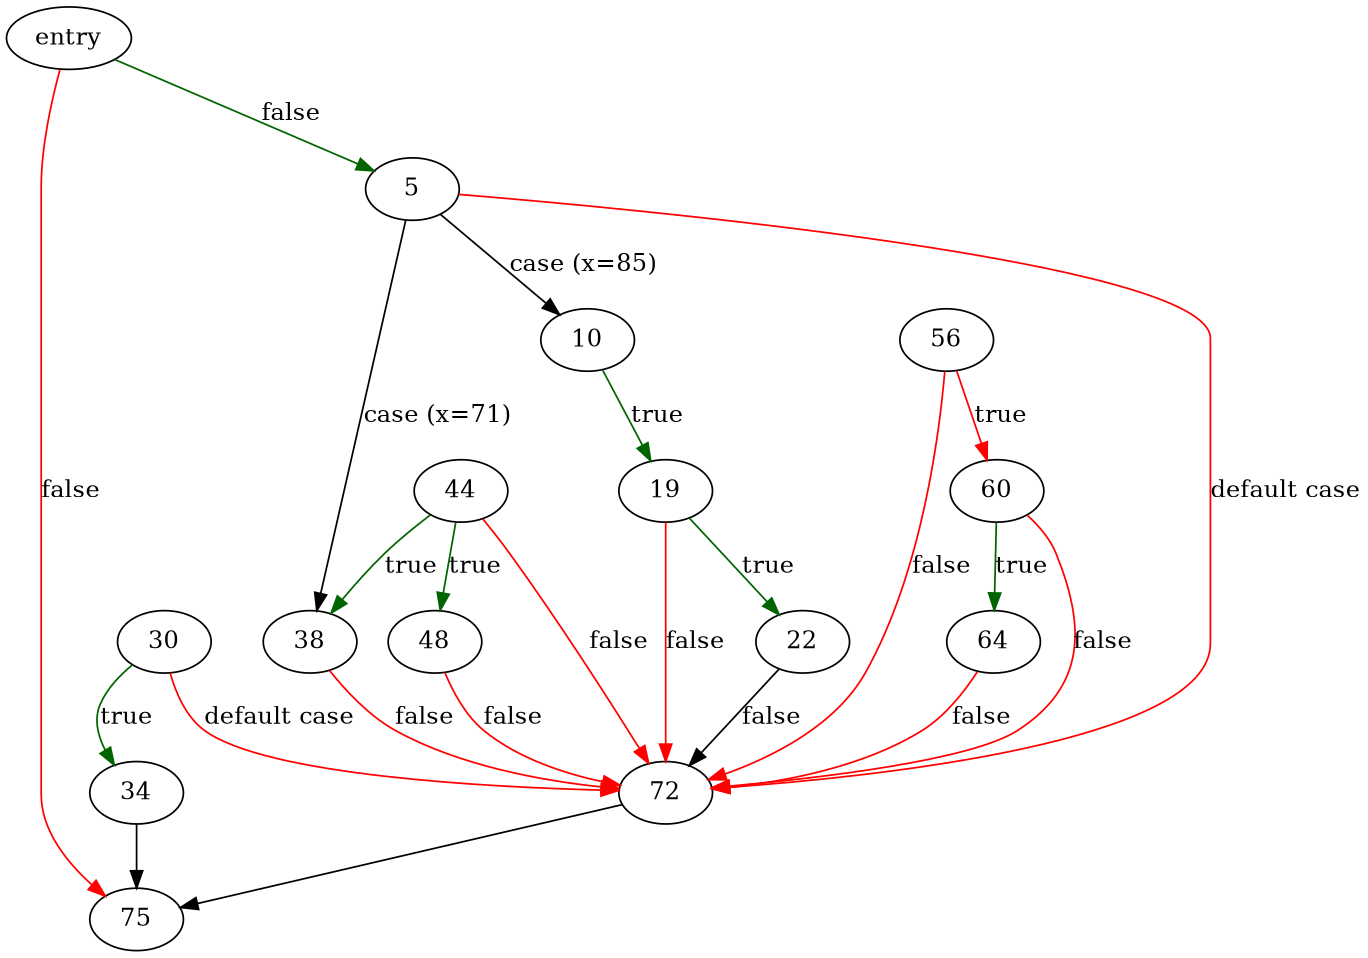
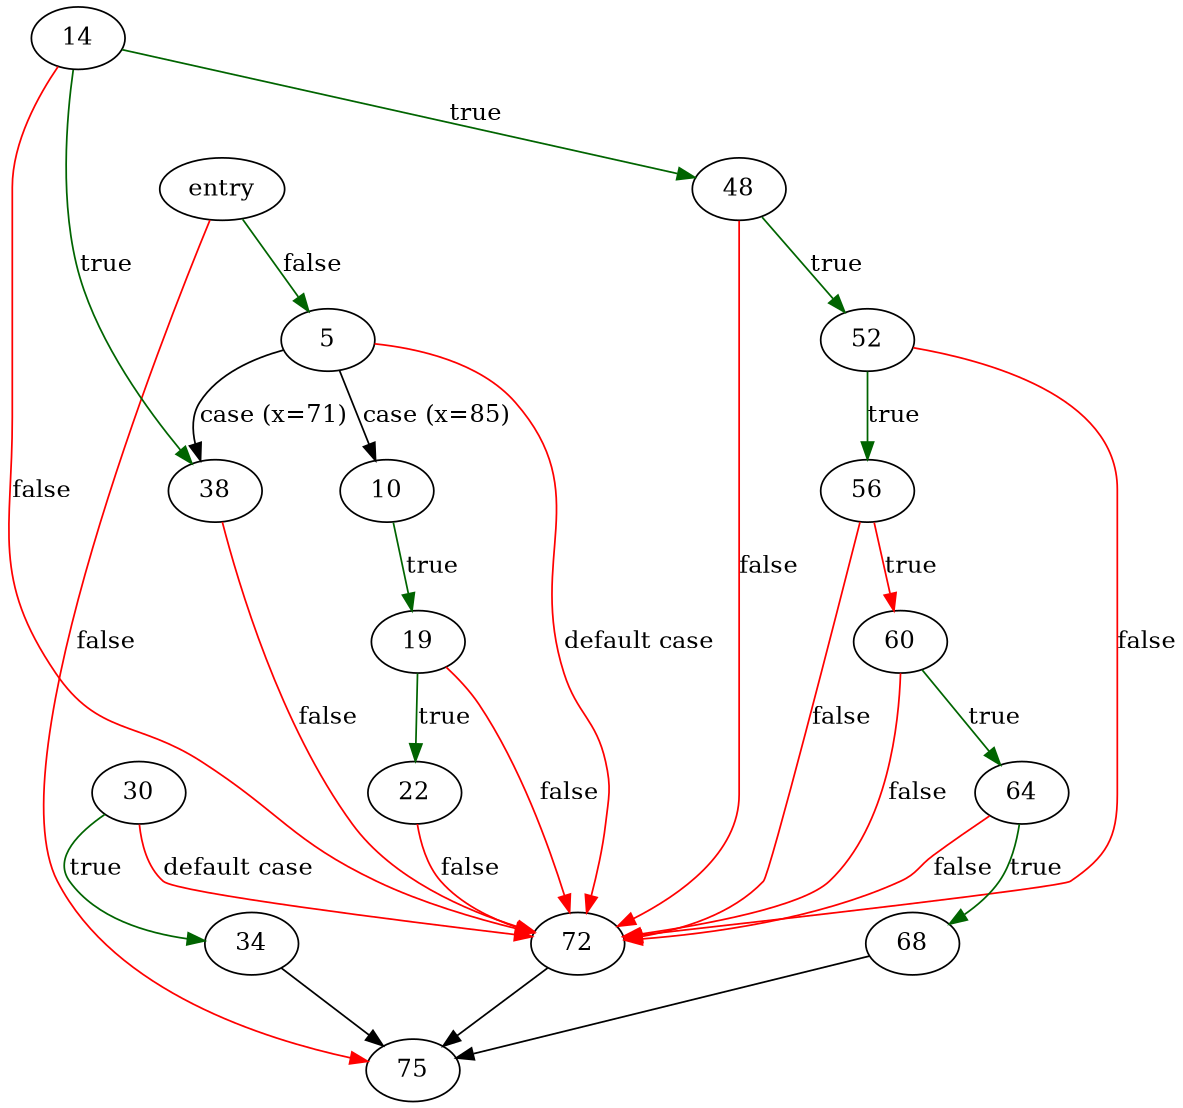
none -> (868, 340)
(461, 491) -> (78, 38)
(740, 711) -> (445, 886)
none -> (913, 944)
